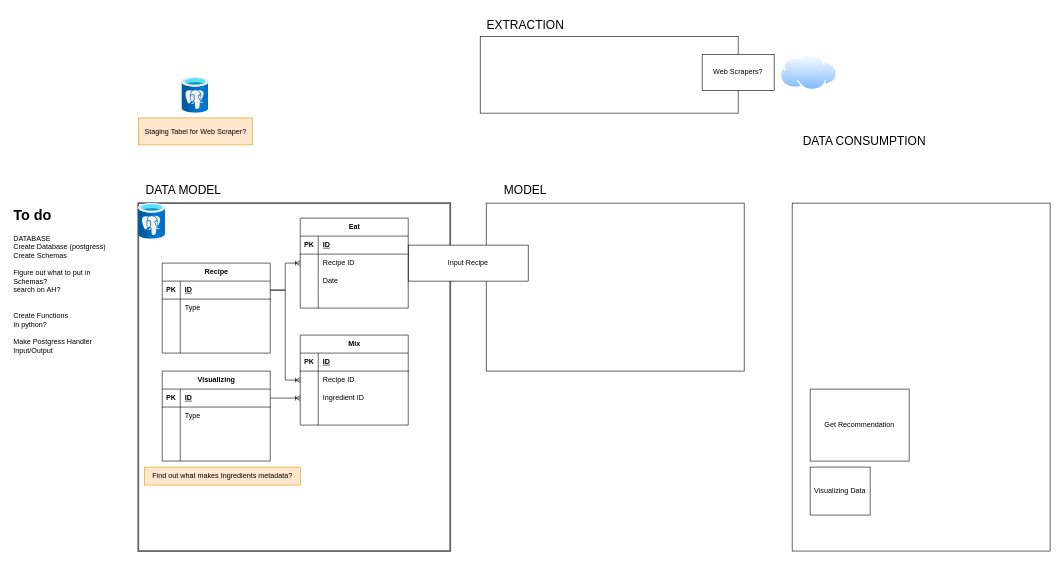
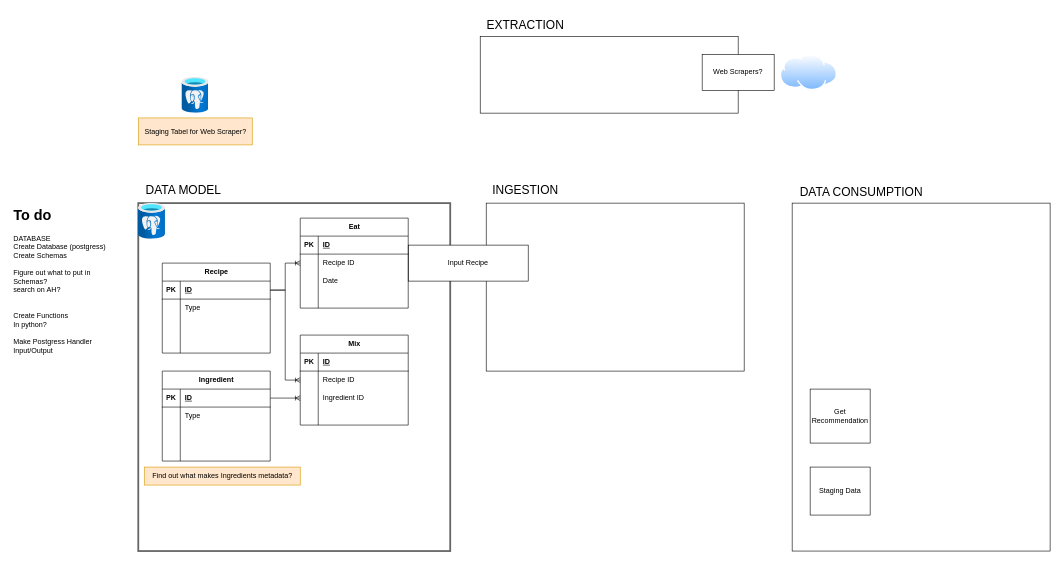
(864, 140) -> (861, 191)
(526, 190) -> (526, 190)
(217, 380) -> (217, 380)
(860, 425) -> (840, 416)
(840, 491) -> (840, 491)
